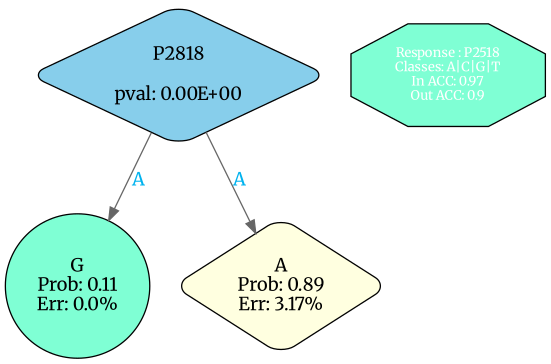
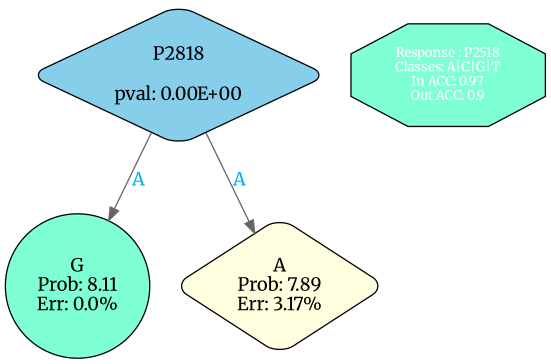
(78, 286) -> (78, 286)
(281, 286) -> (280, 286)
